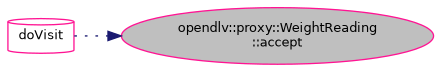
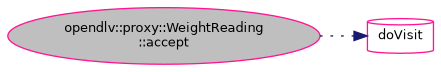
(91, 36) -> (337, 36)
